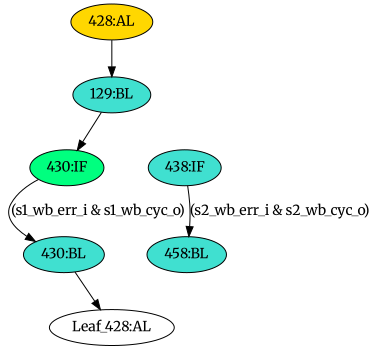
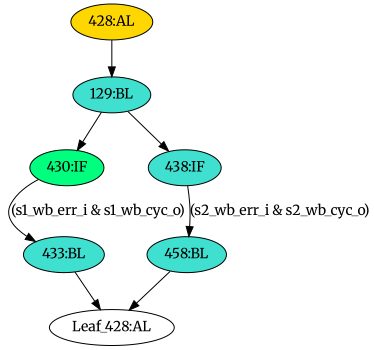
none -> (145, 128)
(64, 255) -> (64, 255)
none -> (153, 287)
